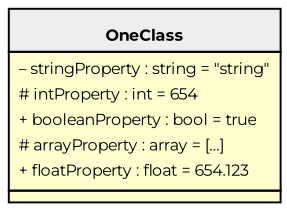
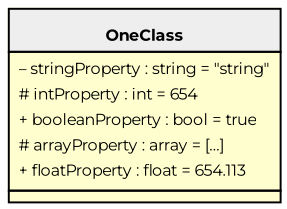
(134, 171) -> (133, 171)
